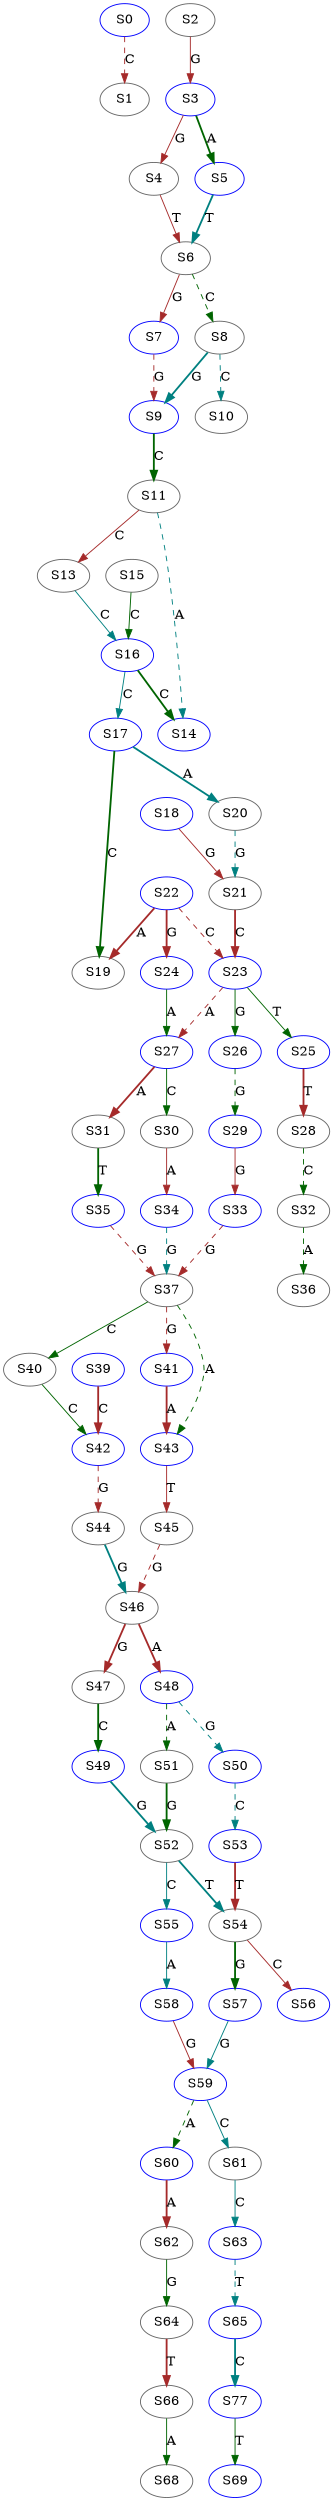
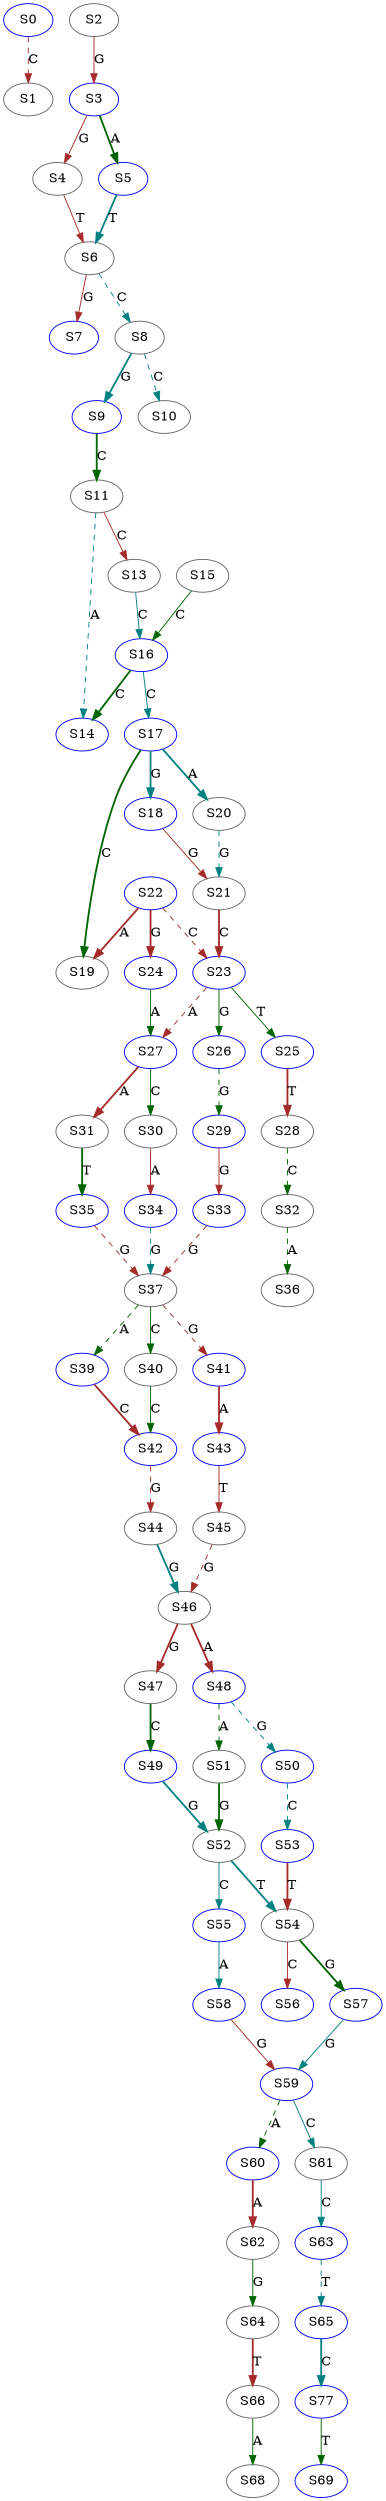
(201, 294) -> (112, 294)
(154, 373) -> none
none -> (151, 770)
(204, 1365) -> (119, 1327)
